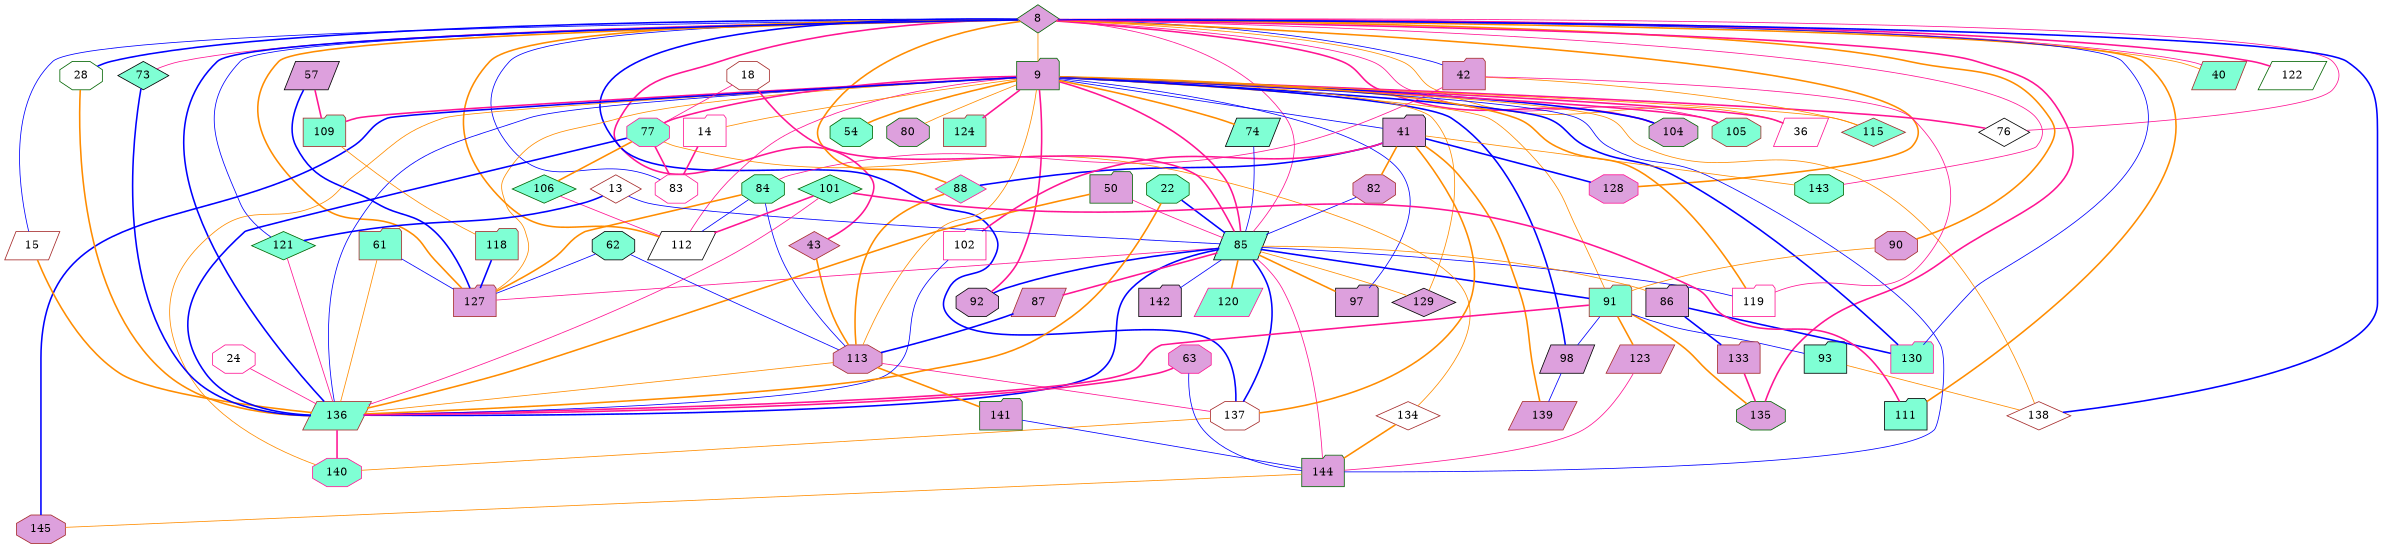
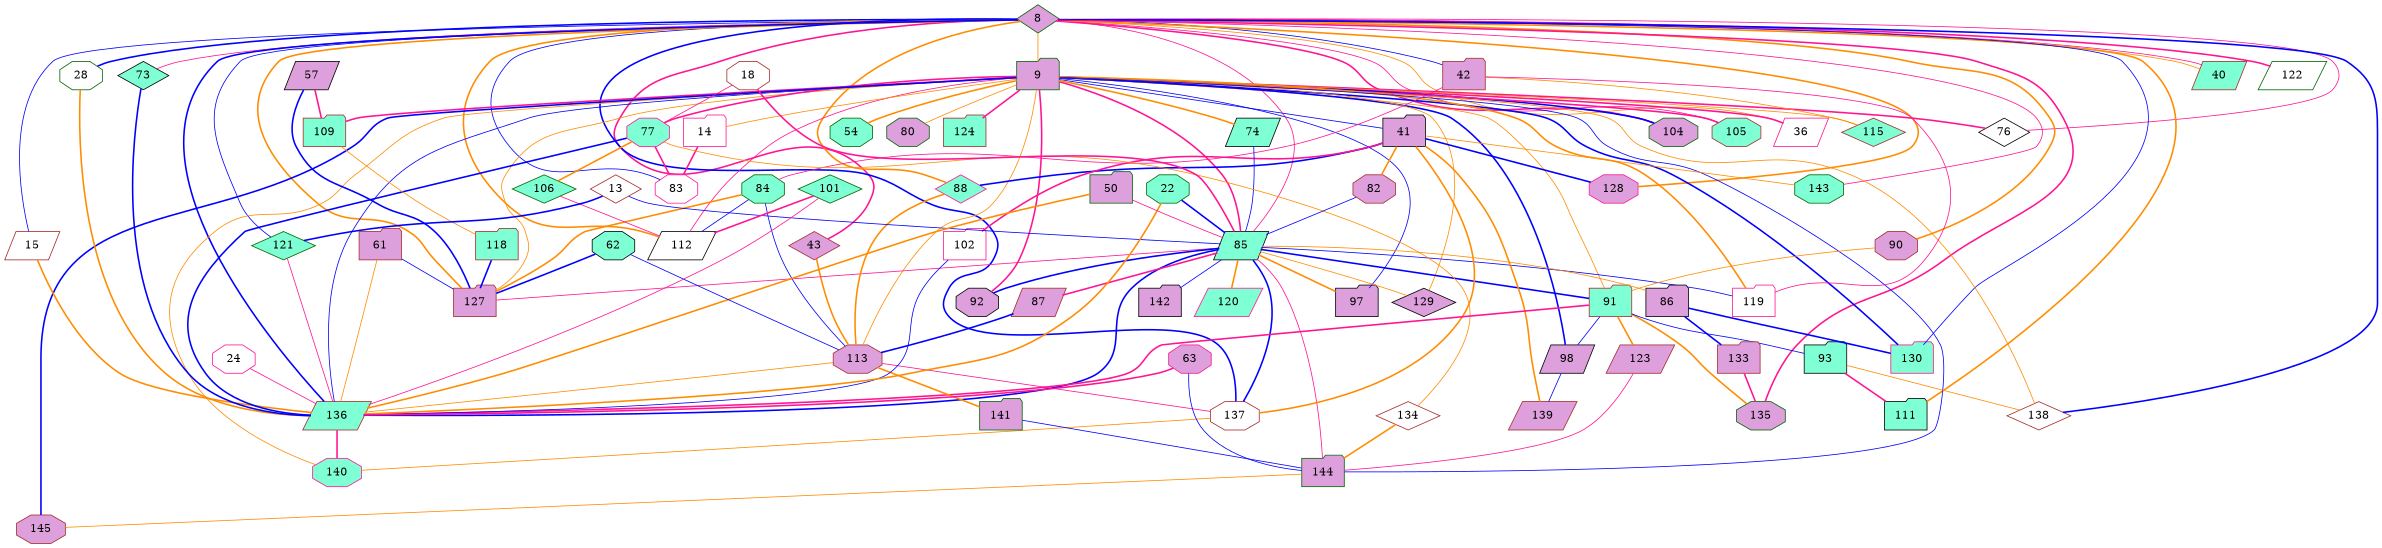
(1404, 206) -> (1866, 387)
(380, 246) -> (380, 246)
(546, 274) -> (546, 274)
